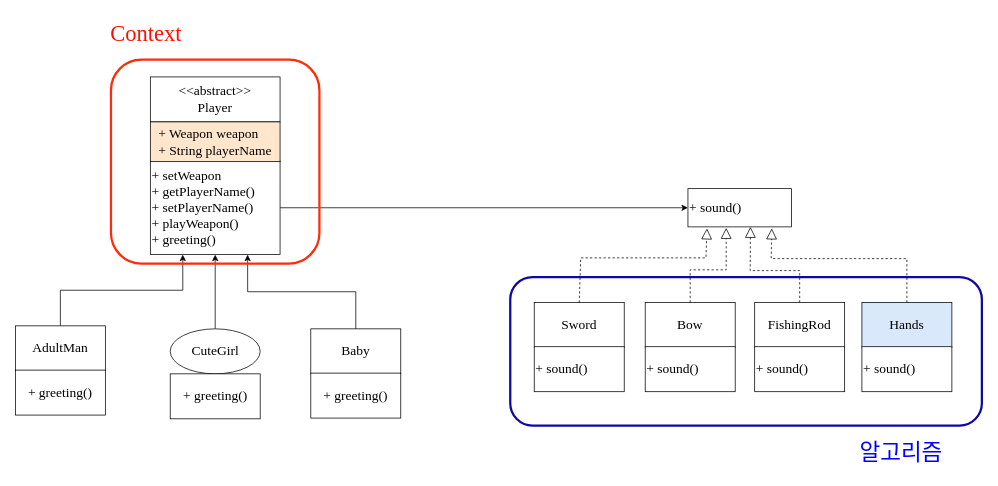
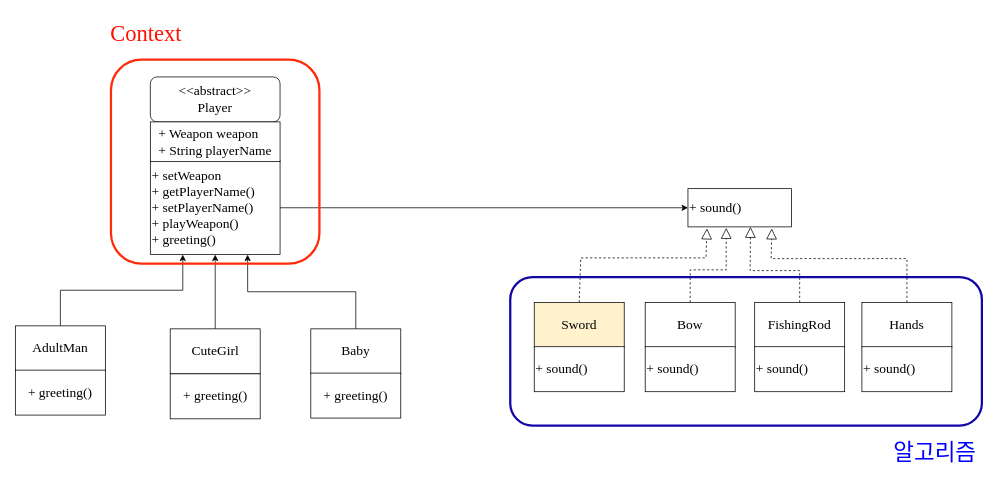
(215, 99) -> (215, 99)
(215, 142) -> (215, 142)
(579, 325) -> (579, 325)
(907, 325) -> (907, 325)
(215, 351) -> (215, 351)
(901, 452) -> (935, 452)
